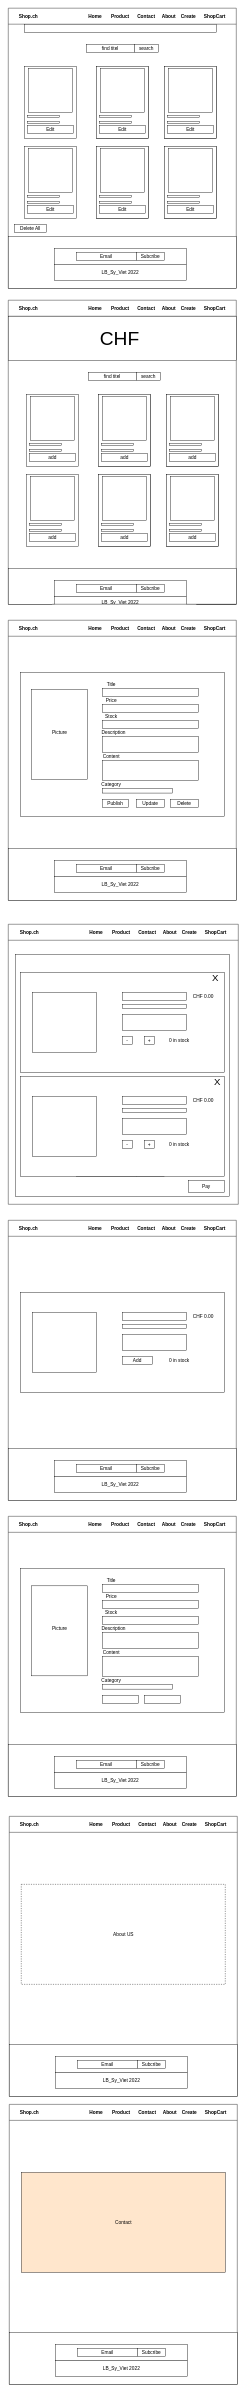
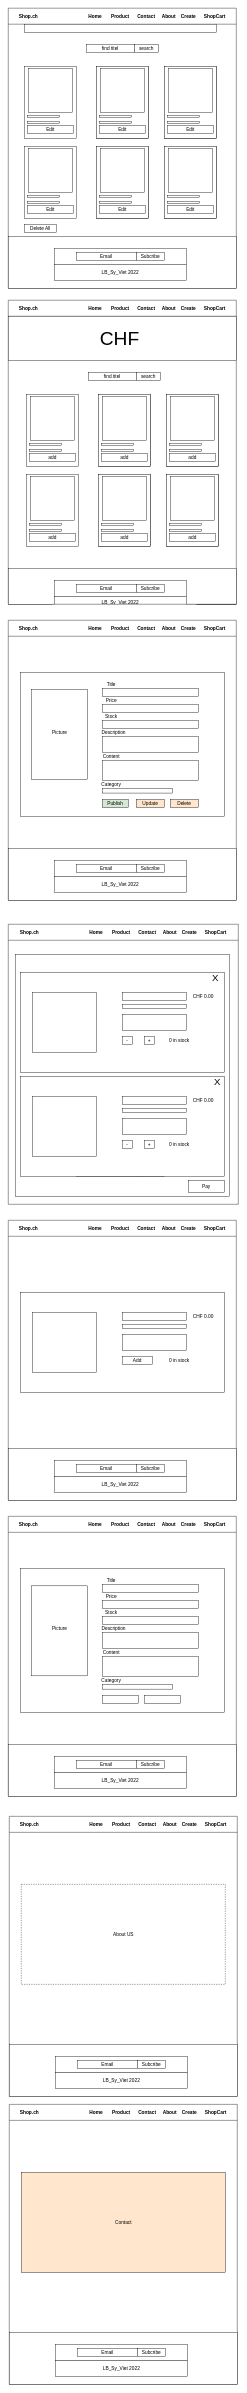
(30, 228) -> (40, 228)
(115, 803) -> (115, 803)
(150, 803) -> (150, 803)
(184, 803) -> (184, 803)
